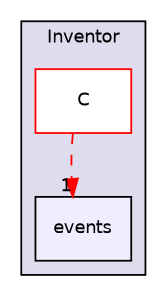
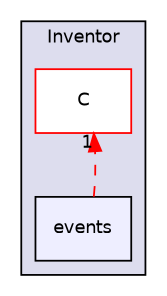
(71, 156) -> (95, 174)
